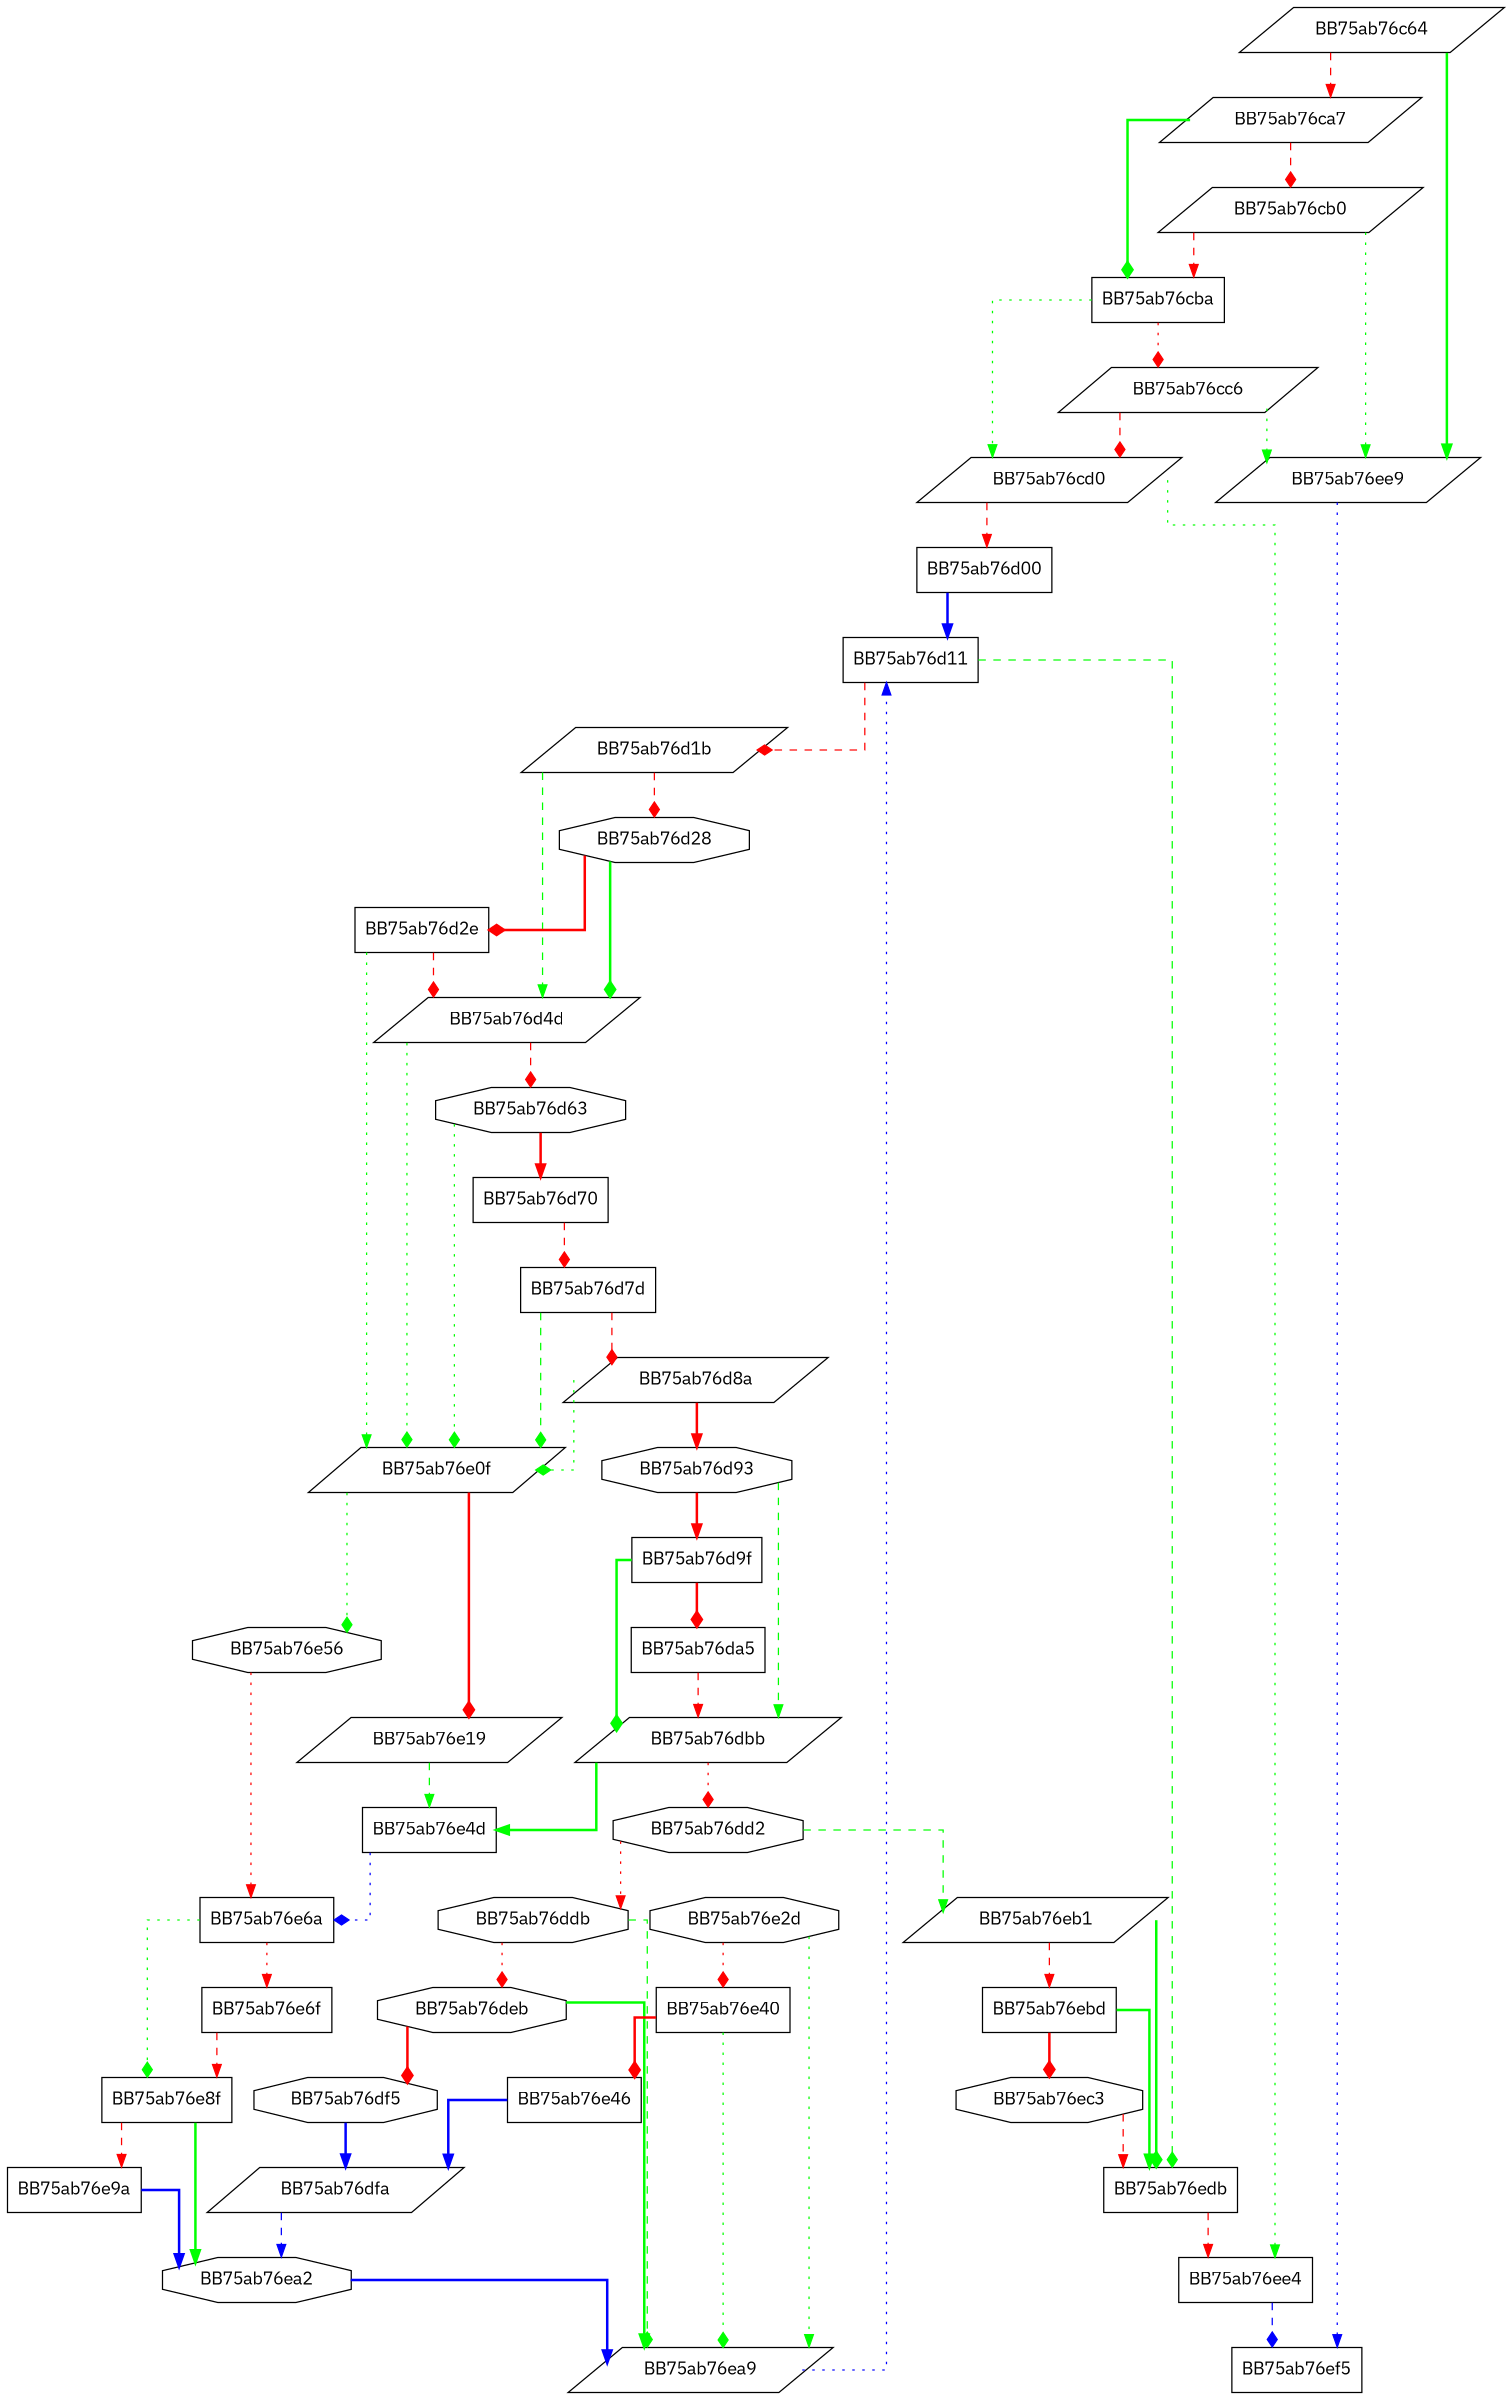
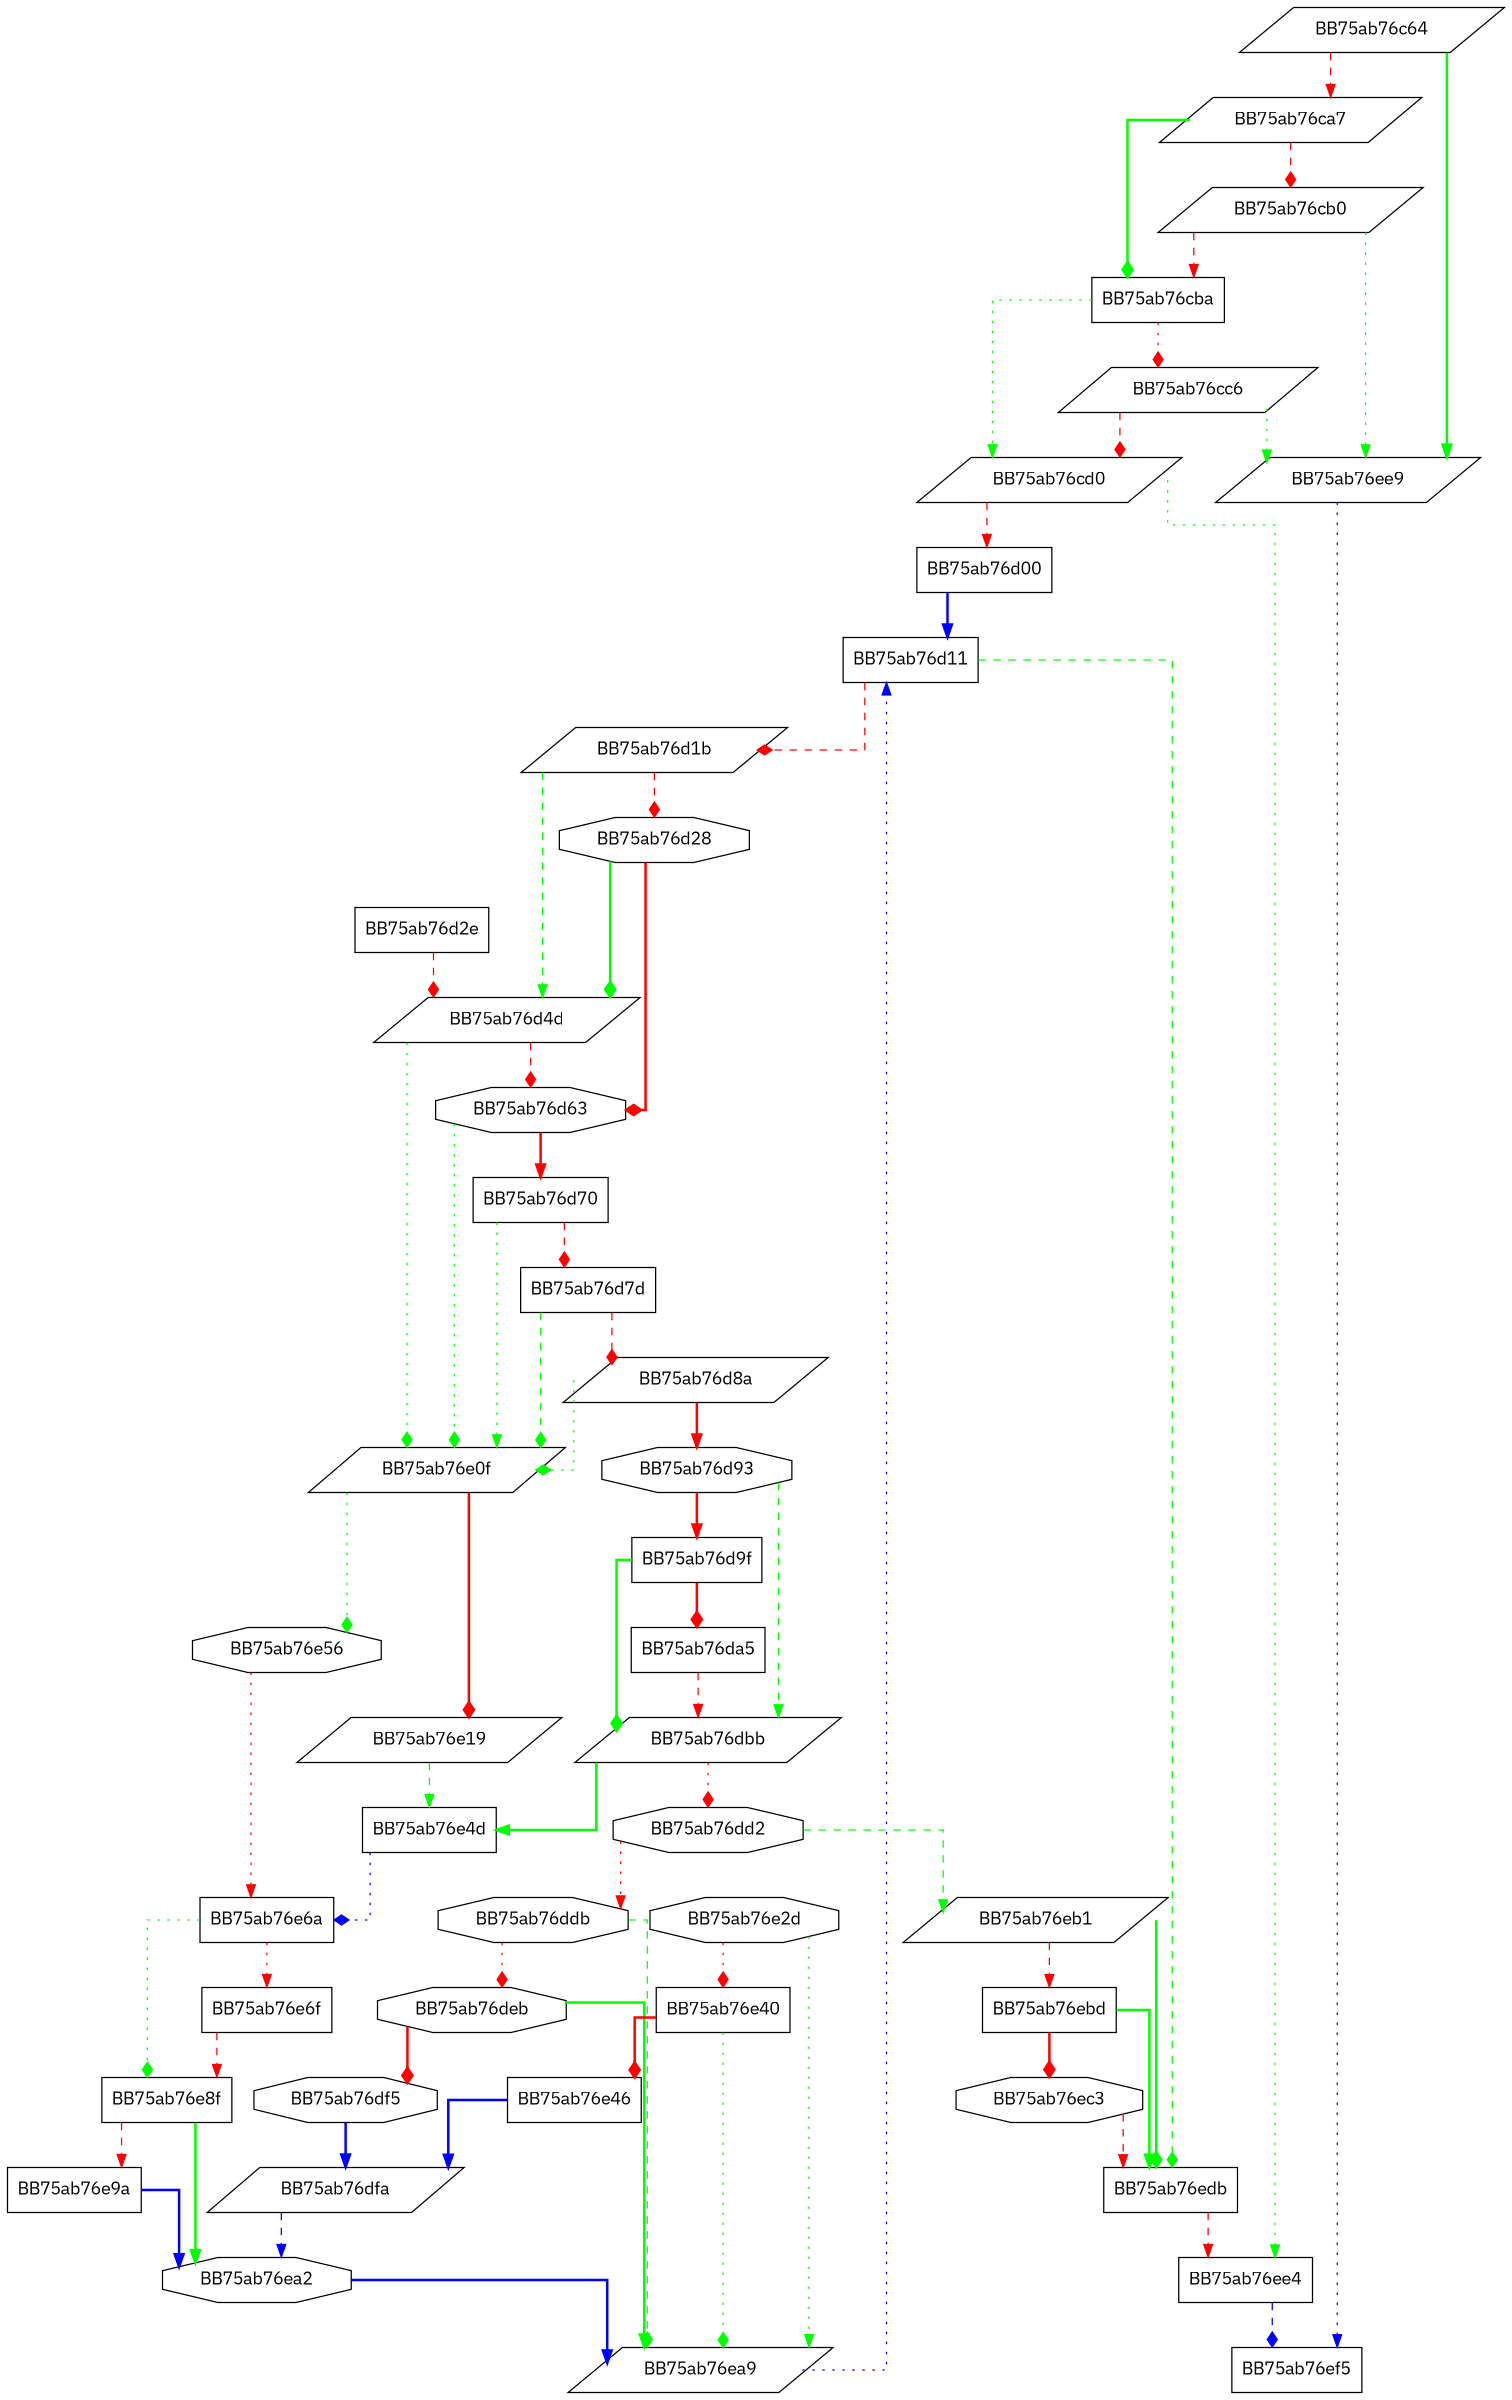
(582, 930) -> (646, 988)
(367, 1194) -> (497, 1329)
